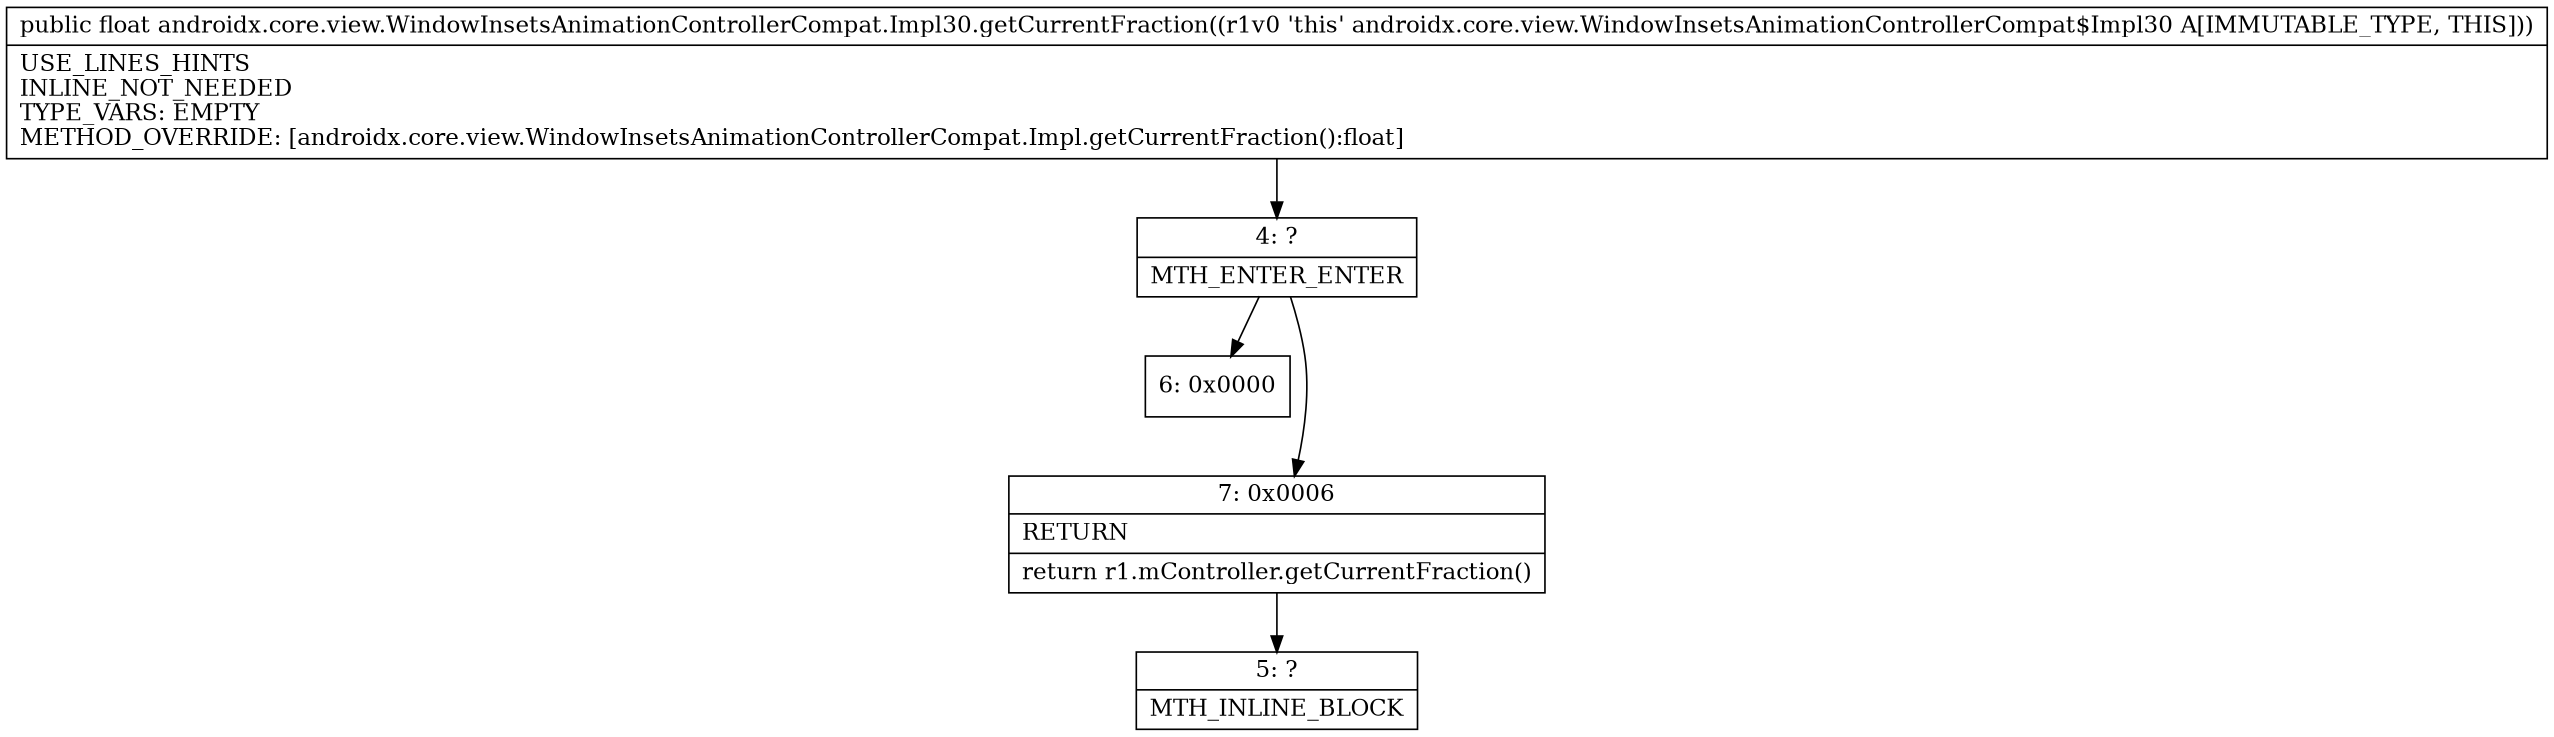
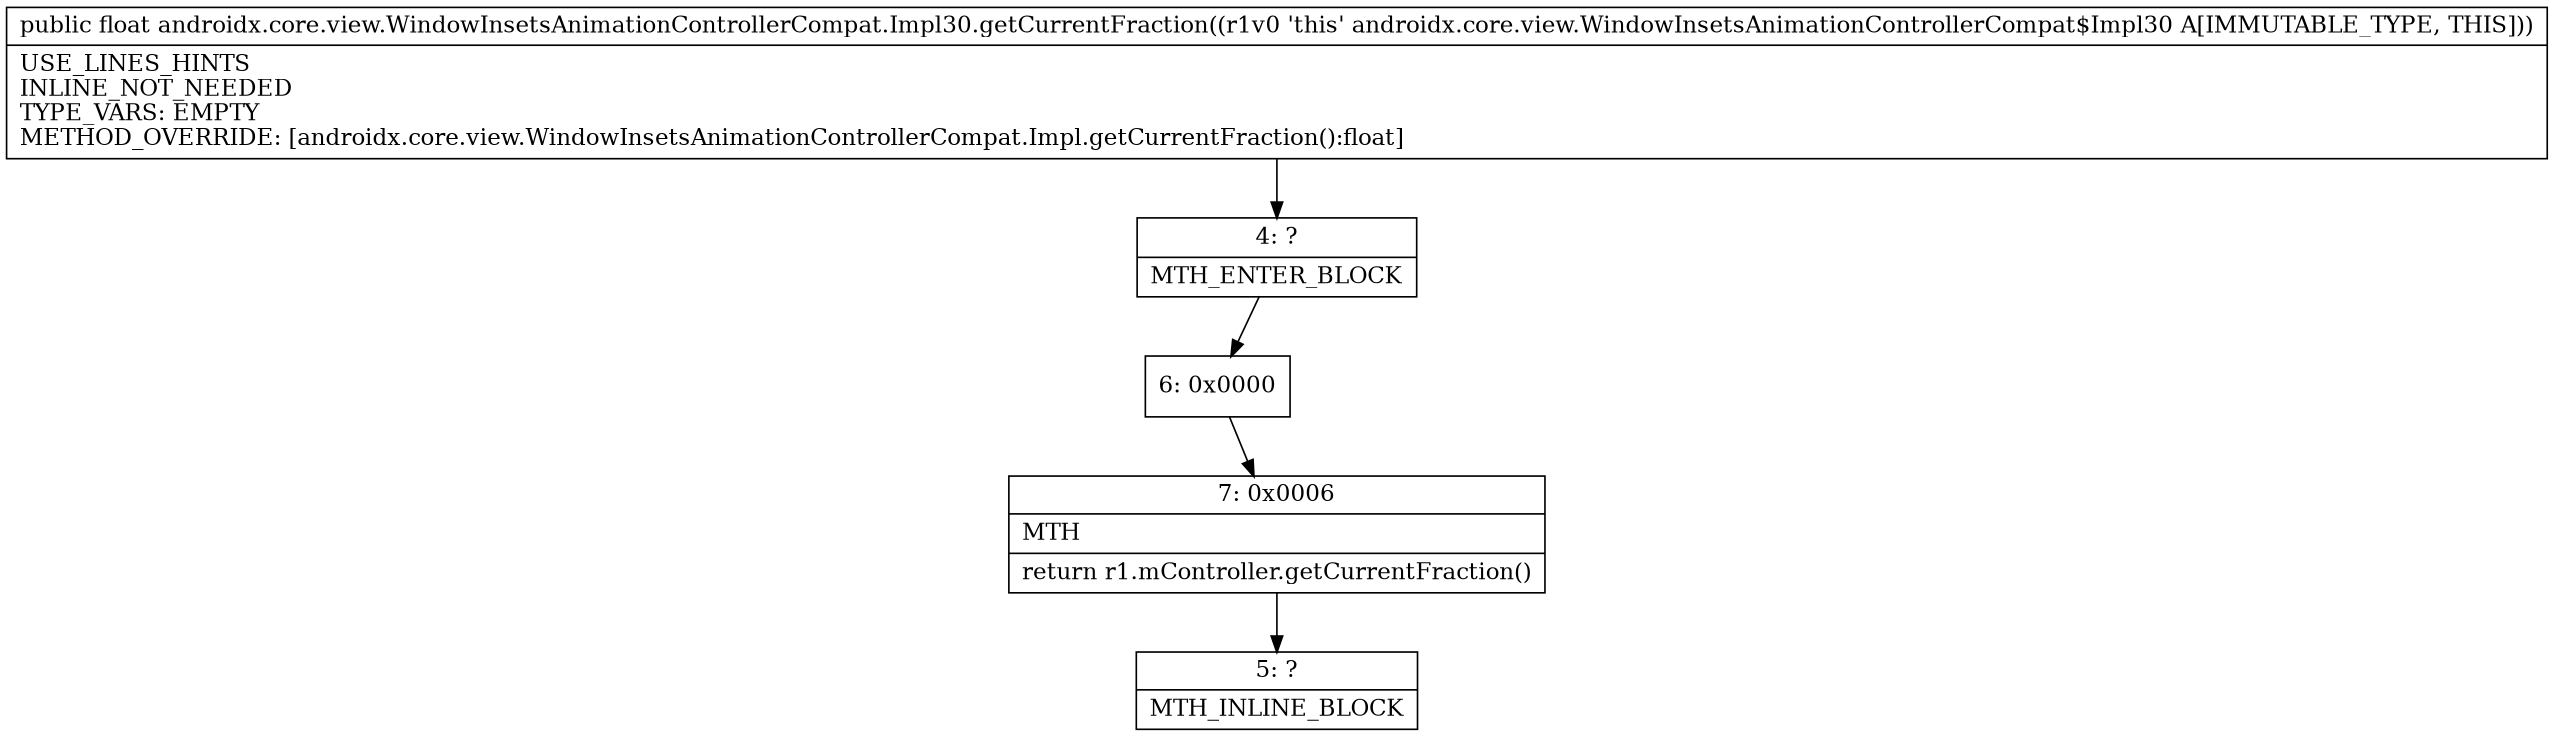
(1277, 276) -> (1277, 276)
(1307, 378) -> (1238, 439)
(1075, 533) -> (1052, 533)
